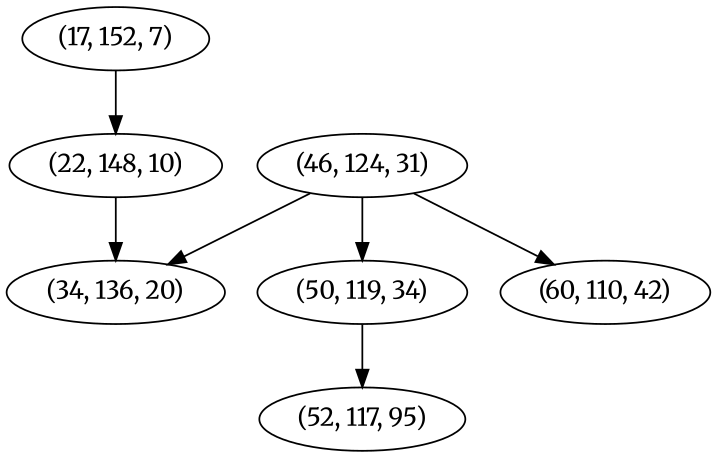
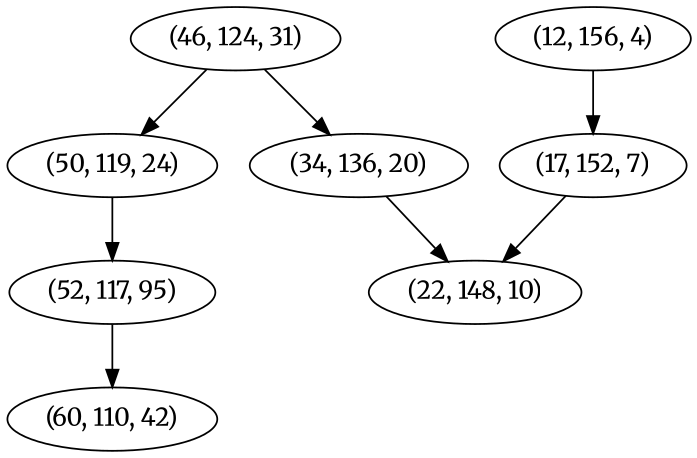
none -> (593, 39)
(116, 220) -> (411, 222)
(476, 225) -> (112, 347)
(362, 292) -> (112, 166)
